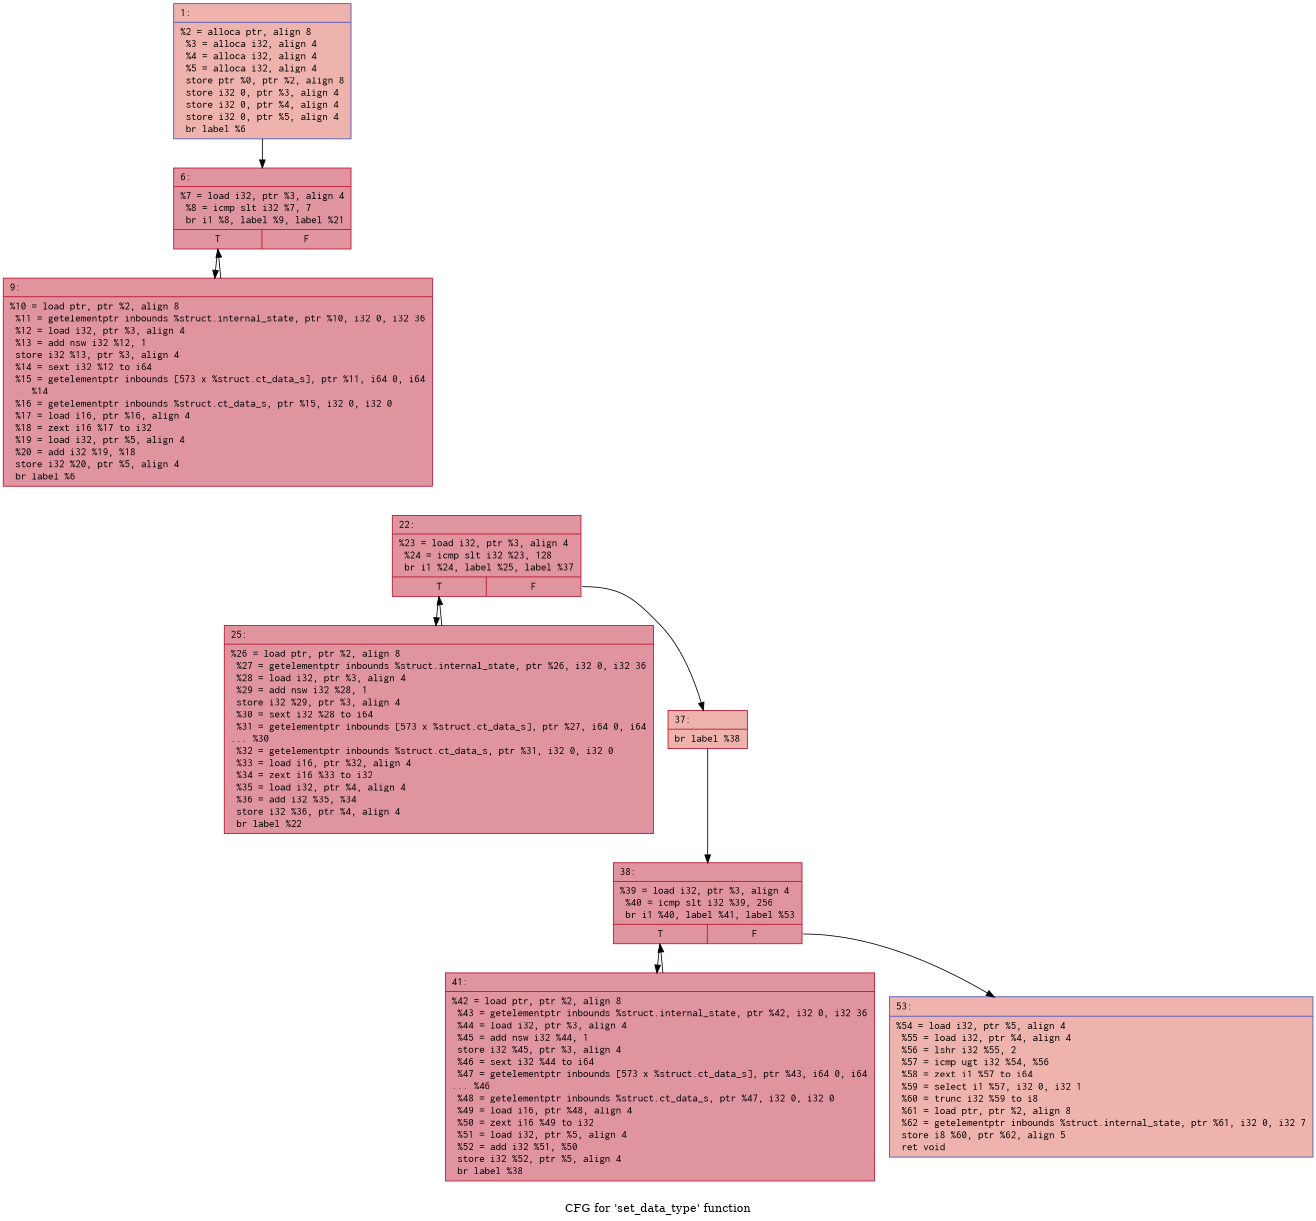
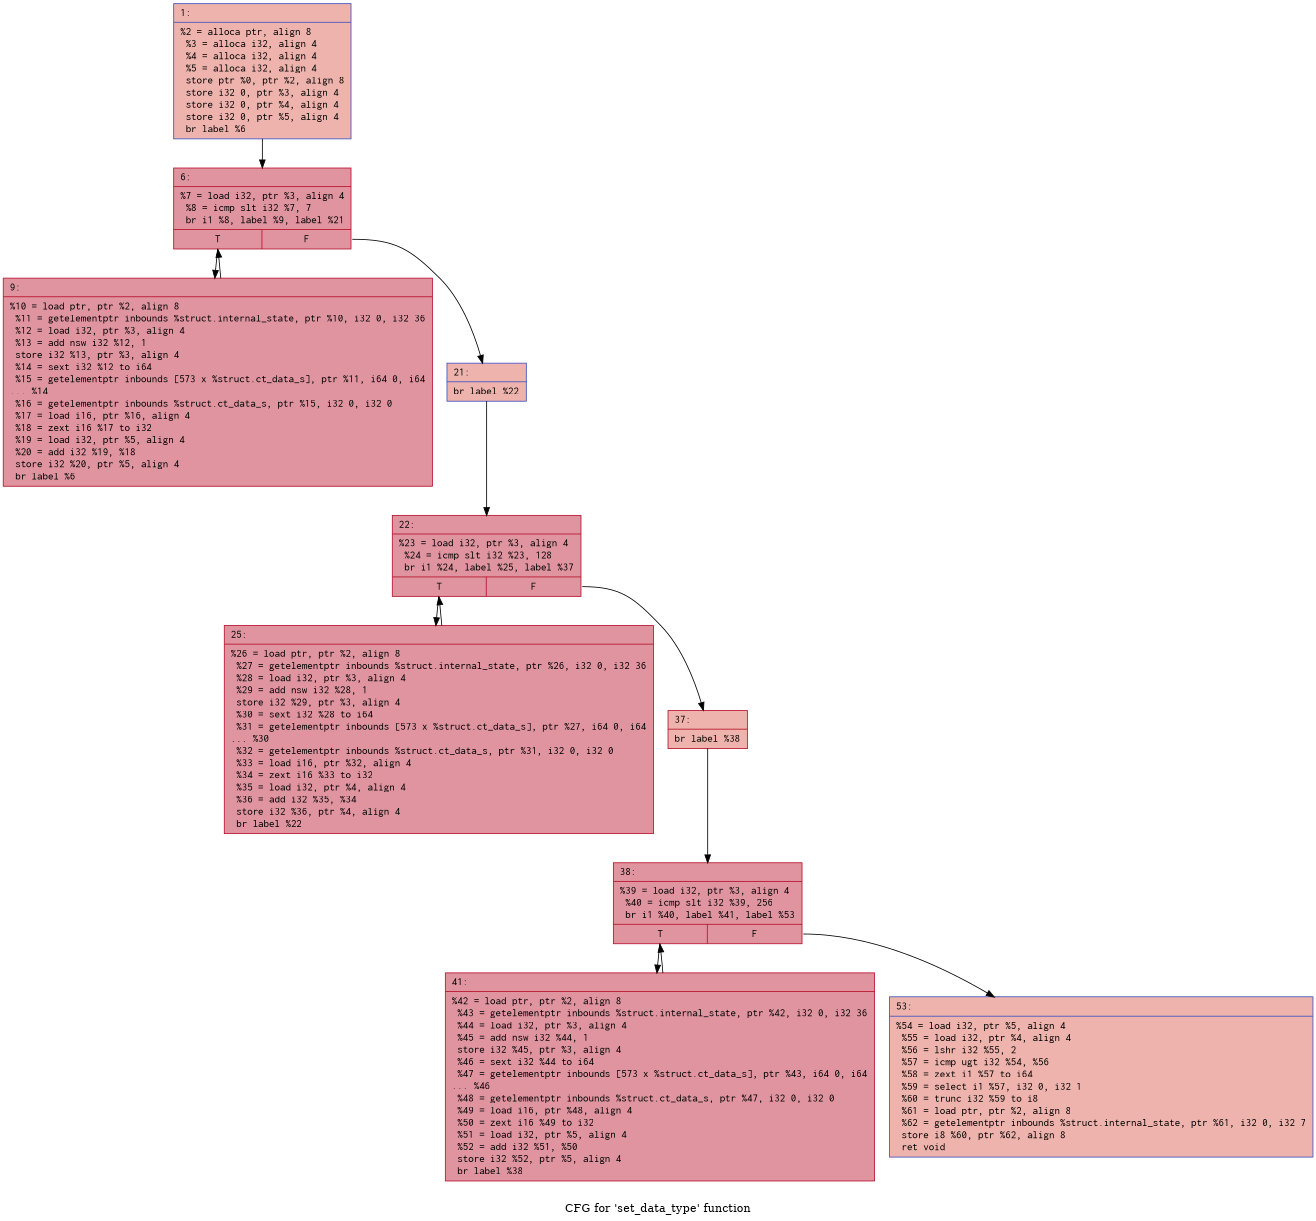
none -> (487, 382)
(981, 1135) -> (981, 1135)
